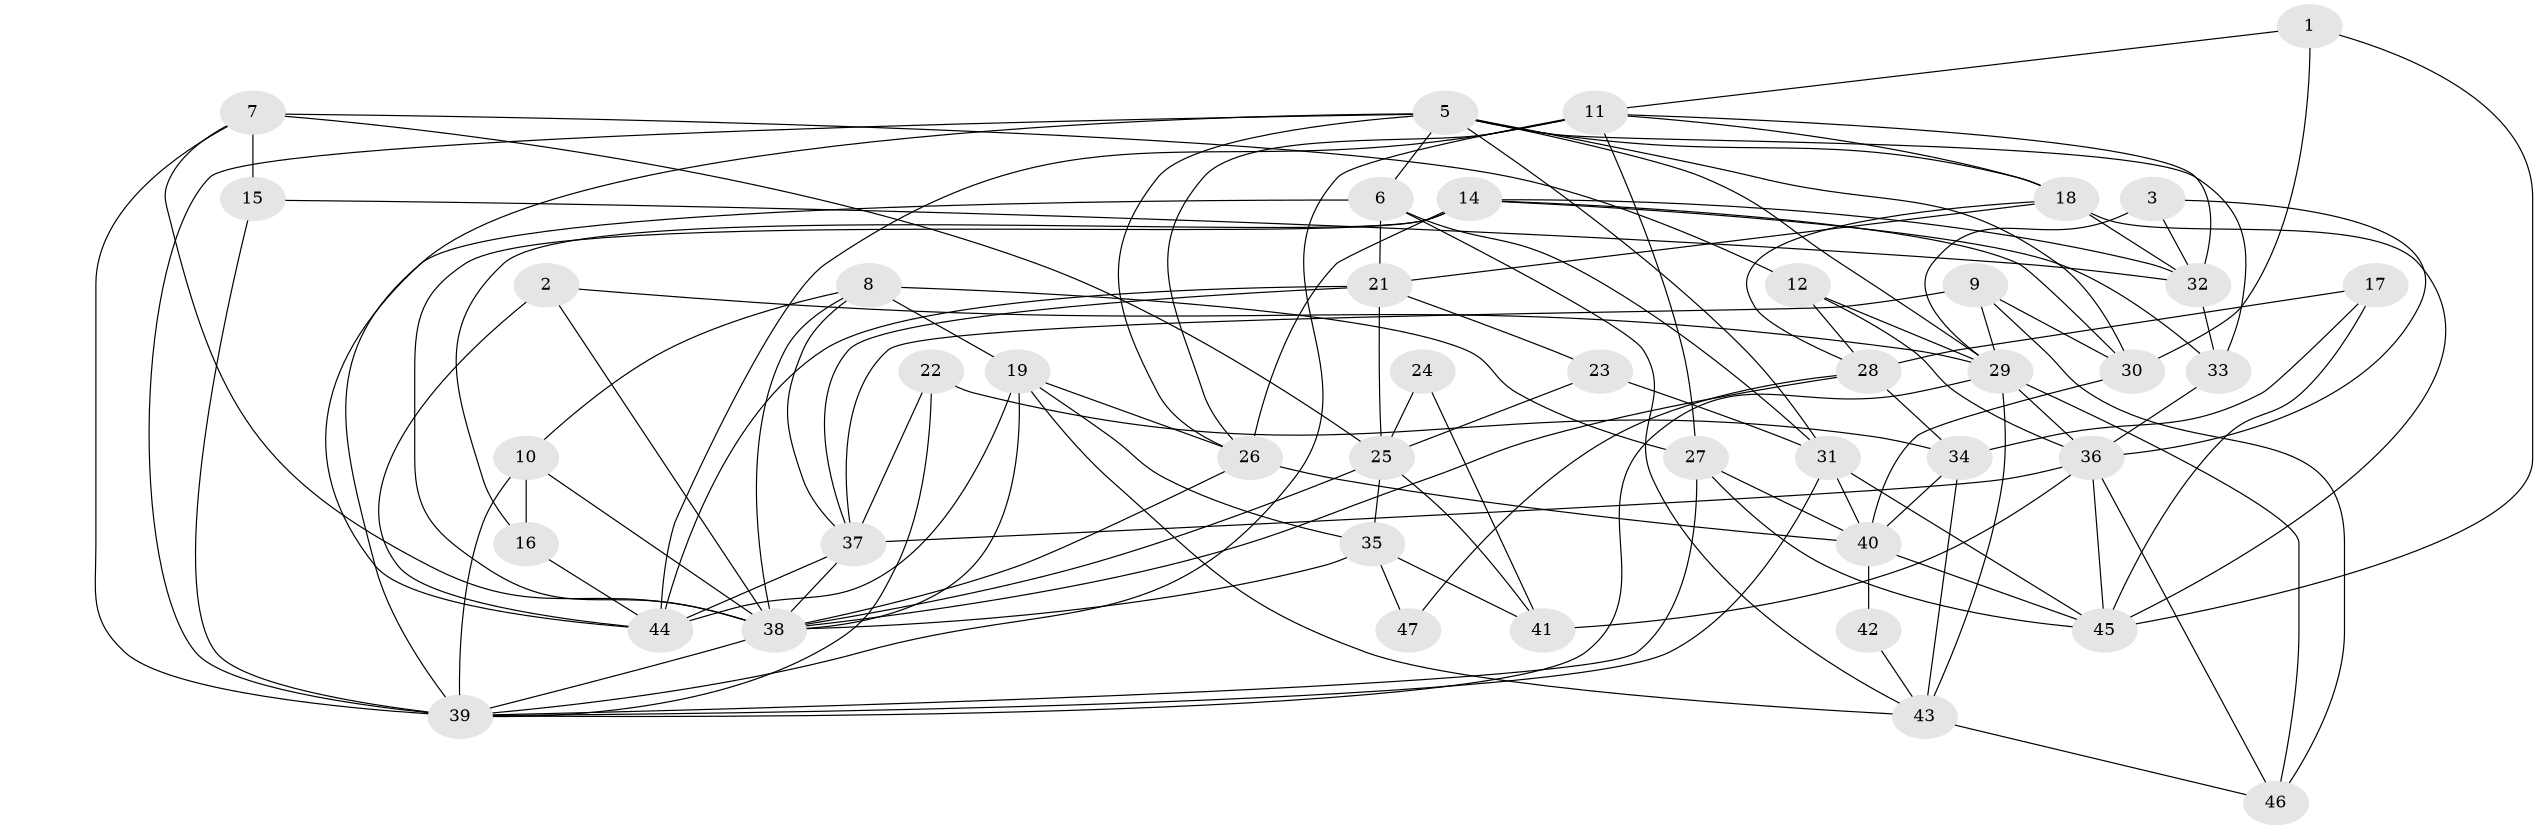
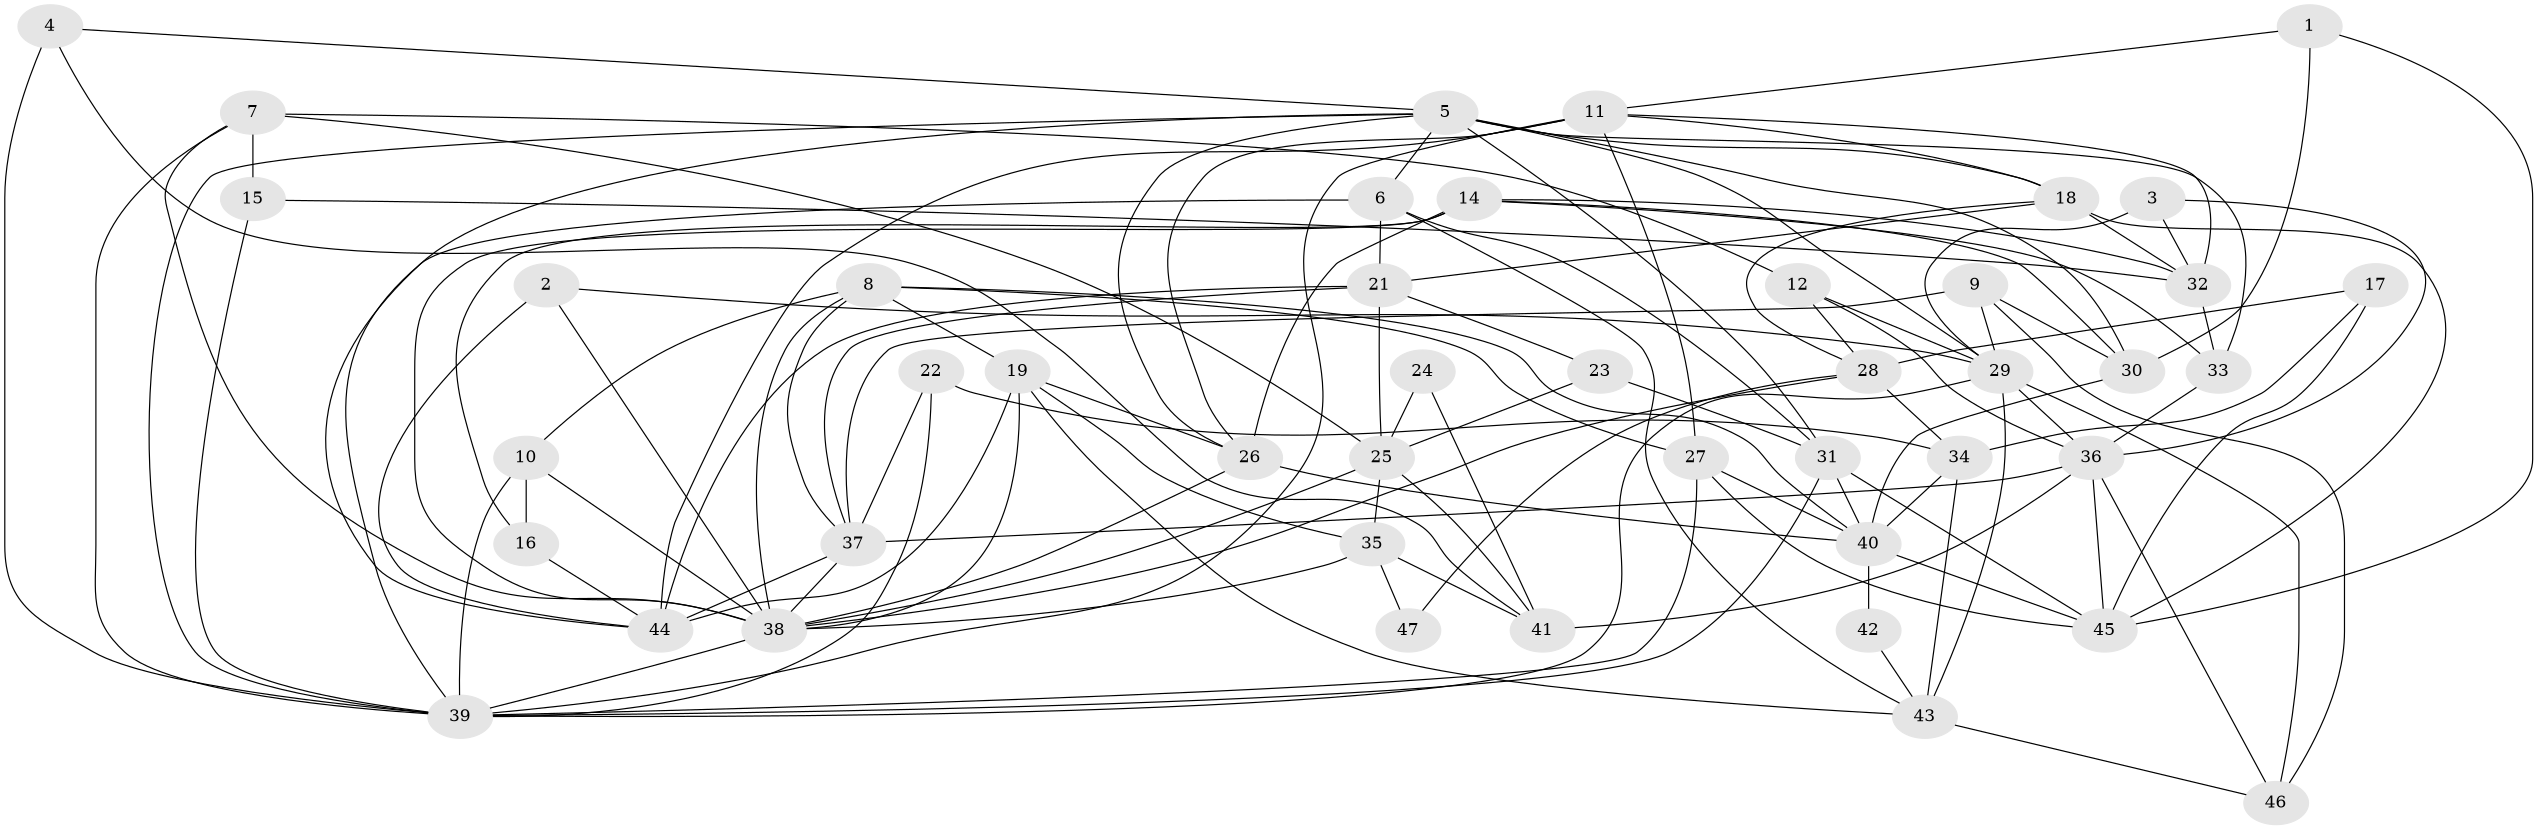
none -> (50, 26)
none -> (1404, 324)
